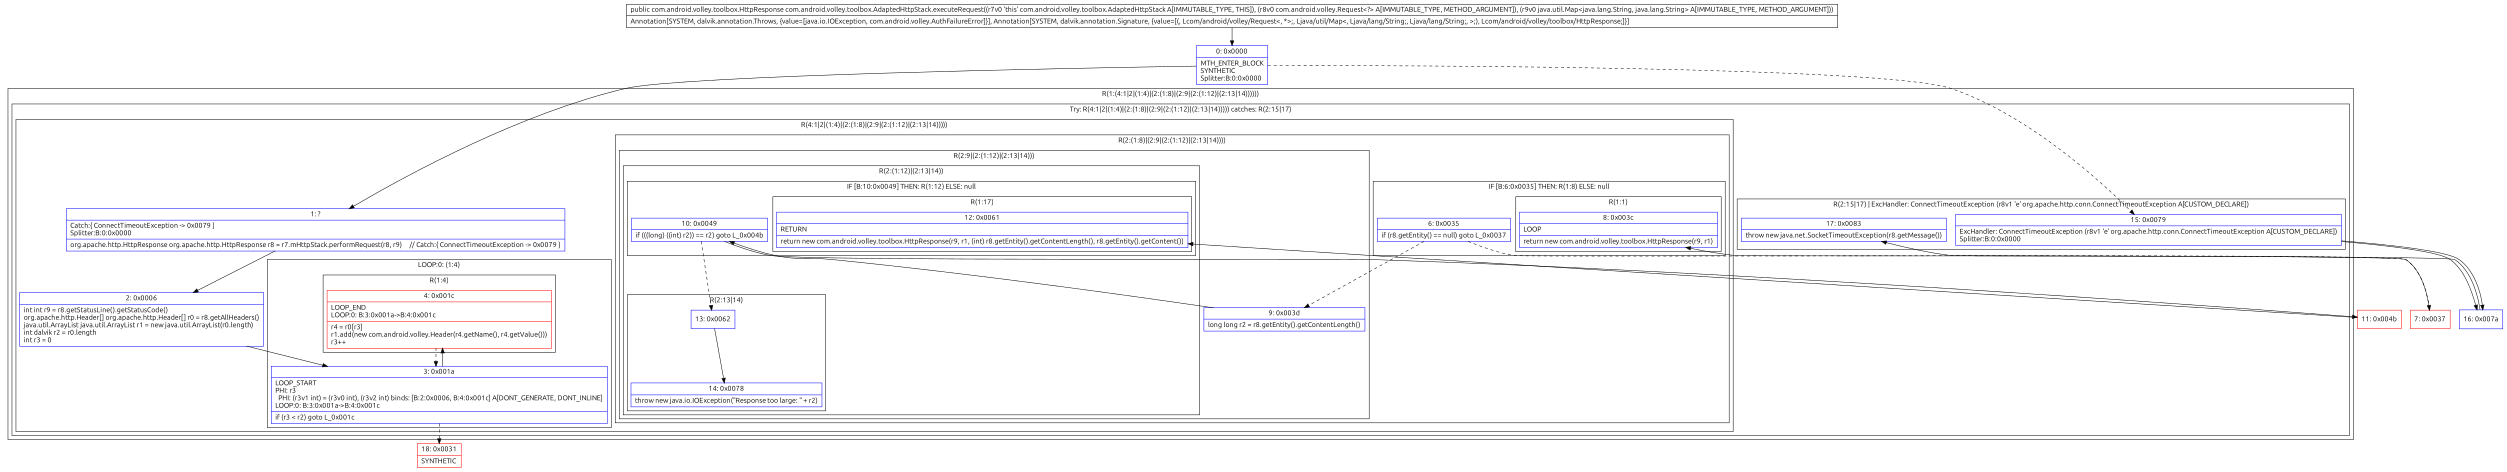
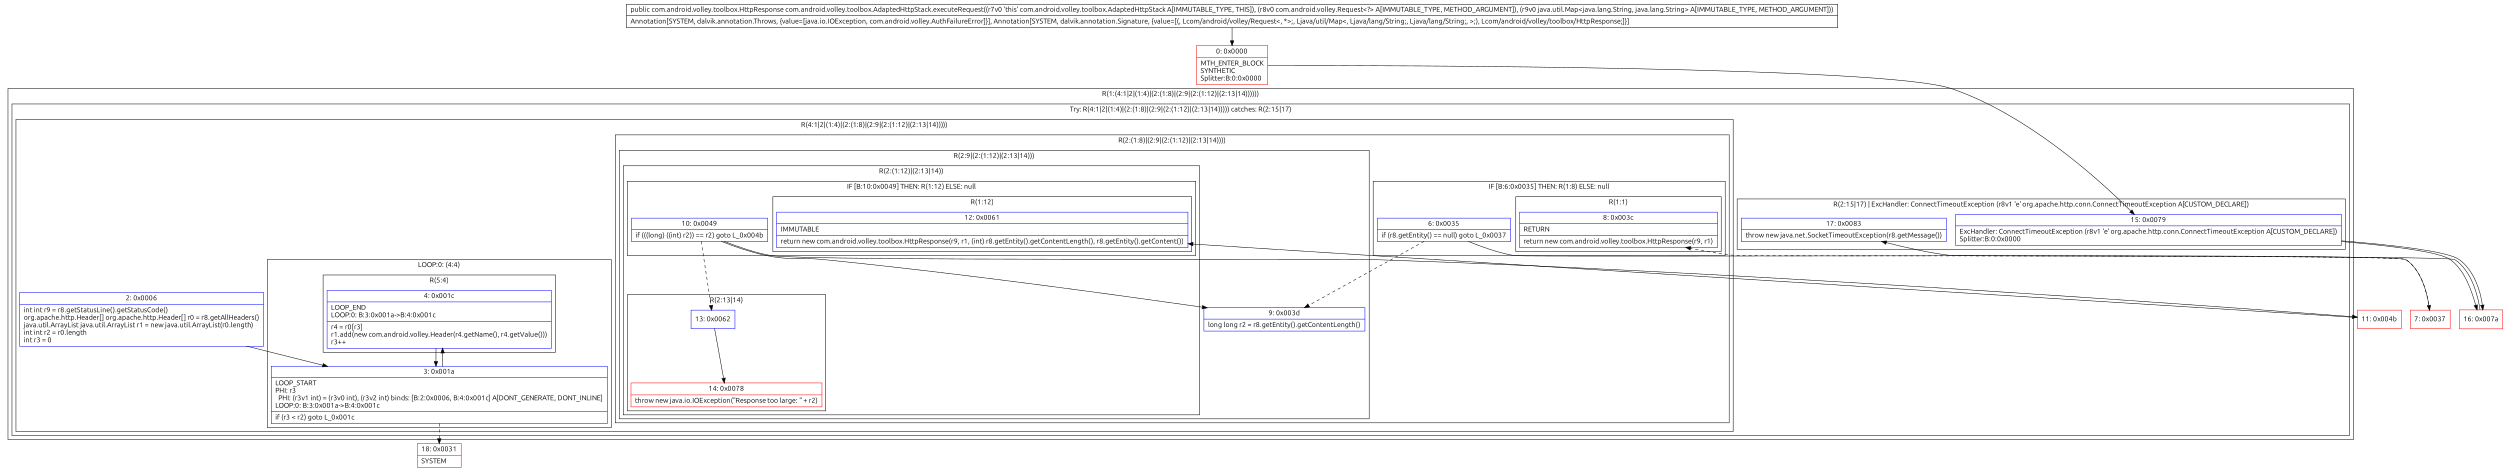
(1232, 65) -> (1232, 65)
(1719, 71) -> (1719, 71)
(982, 202) -> (982, 202)
(794, 229) -> (800, 229)
(1533, 229) -> (1537, 229)
(316, 230) -> none
(1962, 256) -> (1962, 256)
(2077, 256) -> (2077, 256)
(439, 265) -> (439, 265)
(973, 275) -> (961, 275)
(439, 281) -> (439, 281)
(439, 319) -> (439, 319)
(2481, 319) -> (2481, 319)
(60, 333) -> (55, 333)
(436, 355) -> (436, 355)
(726, 395) -> (726, 395)
(439, 461) -> (434, 461)
